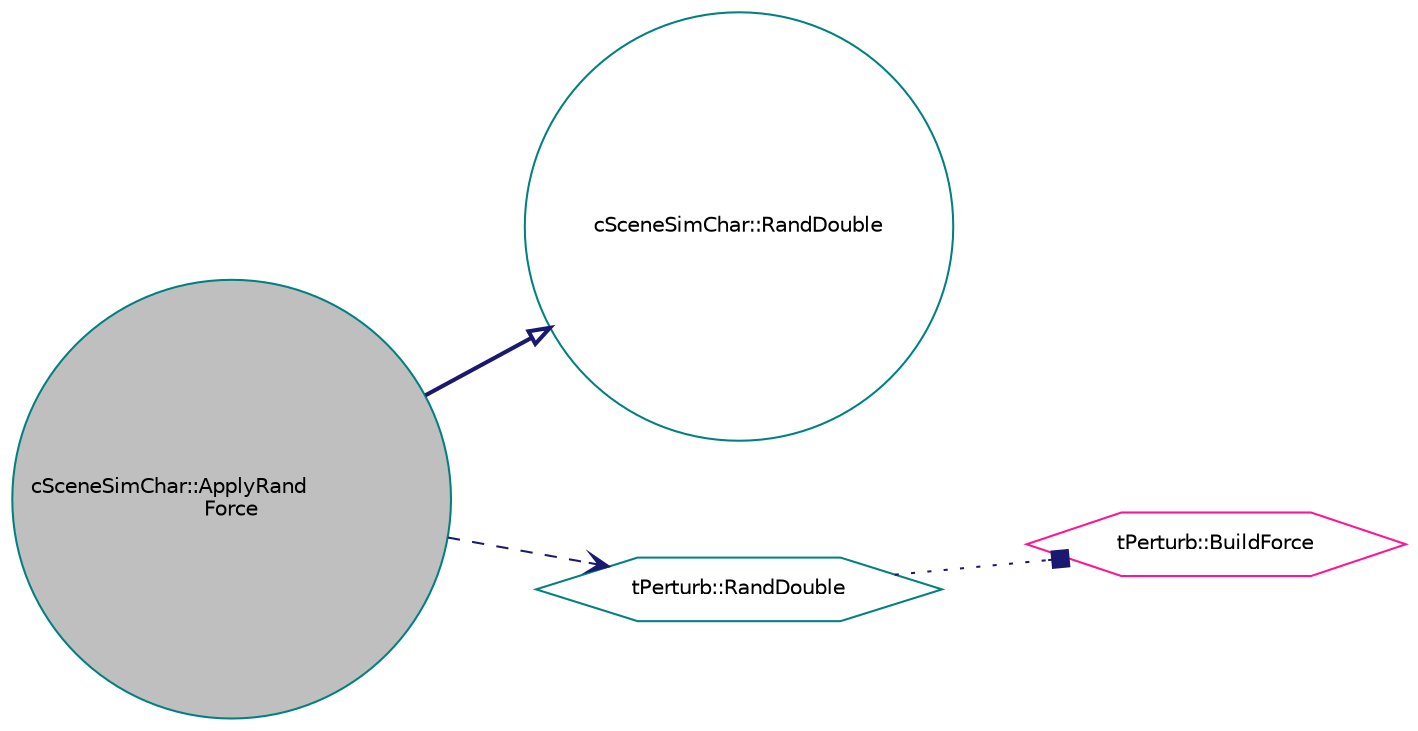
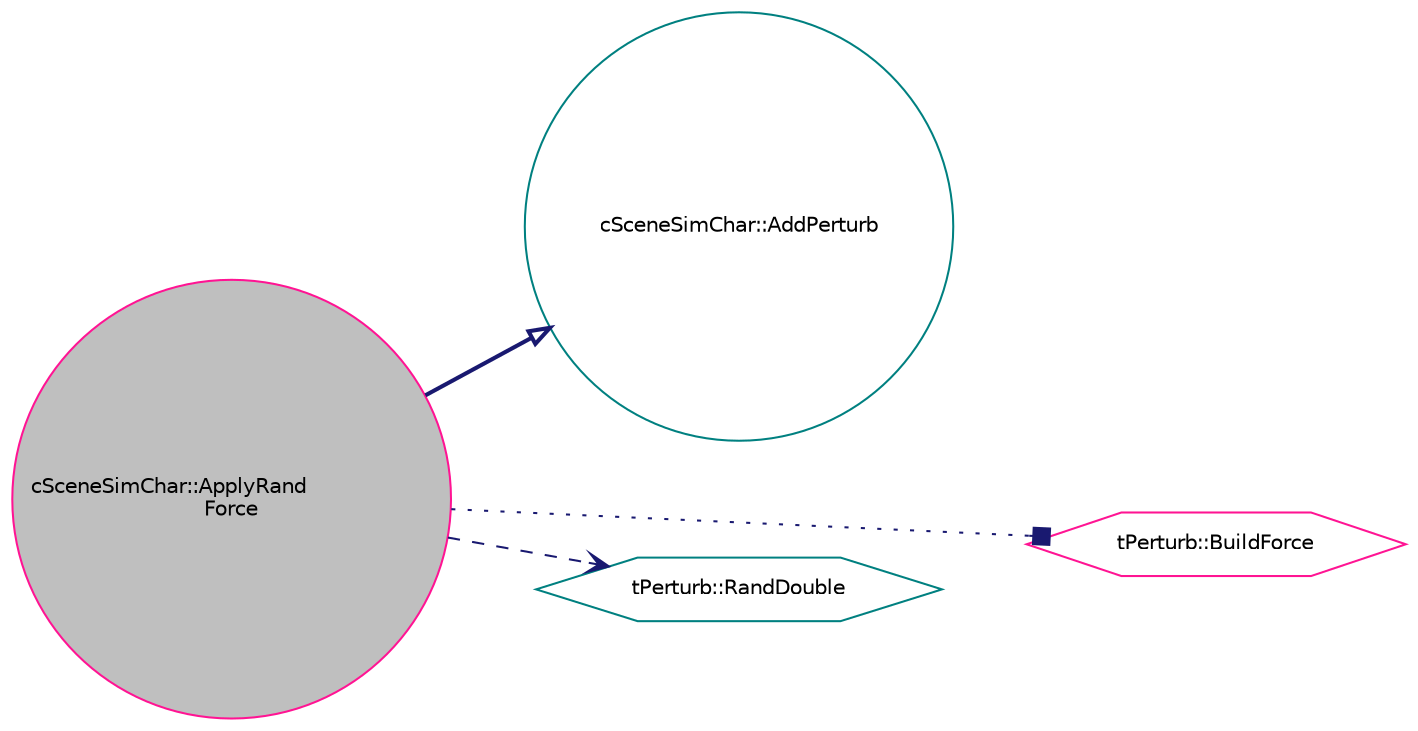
(739, 227) -> (739, 227)
(232, 499) -> (232, 499)
(971, 567) -> (740, 522)
